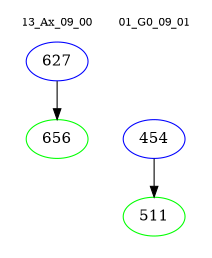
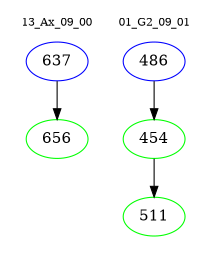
(155, 23) -> (155, 23)
(57, 61) -> (57, 61)
none -> (154, 61)
(154, 139) -> (154, 139)
